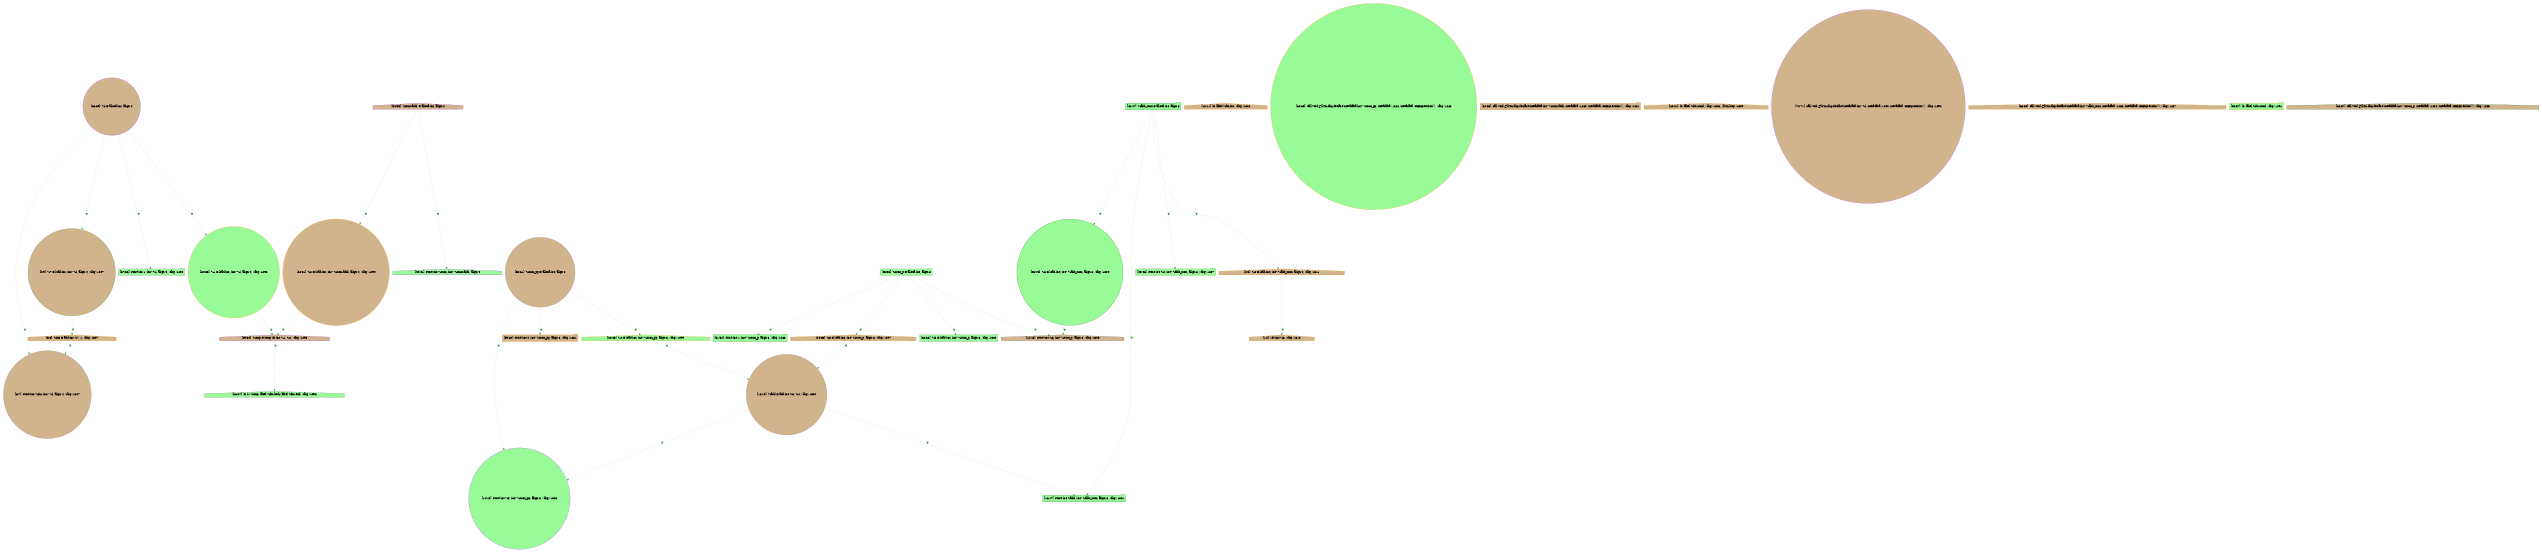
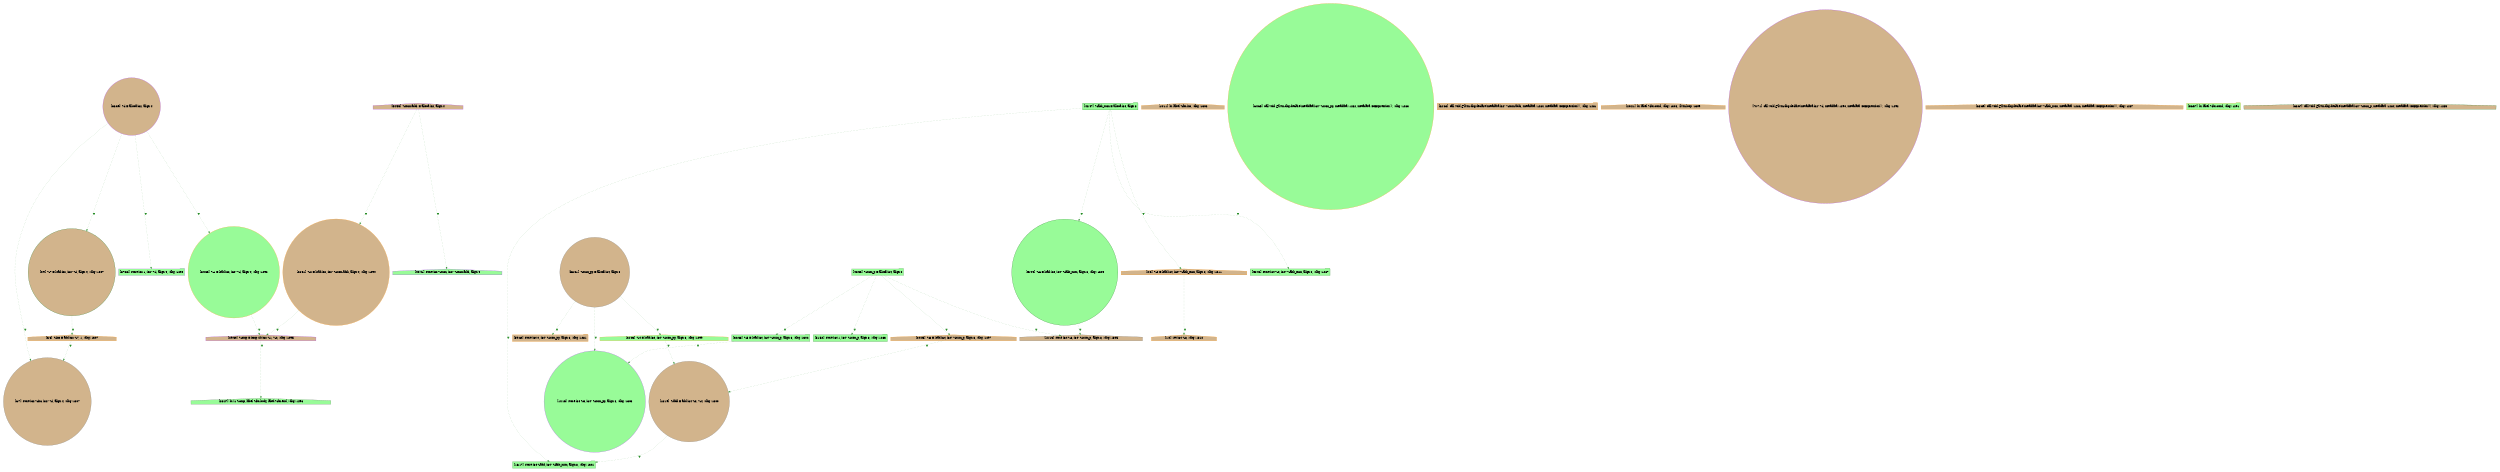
(659, 444) -> (680, 346)
